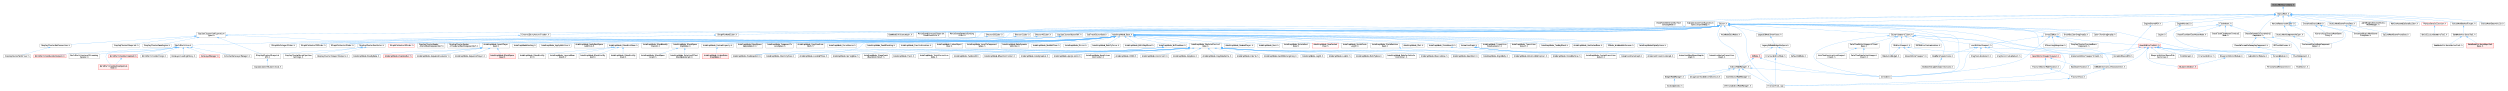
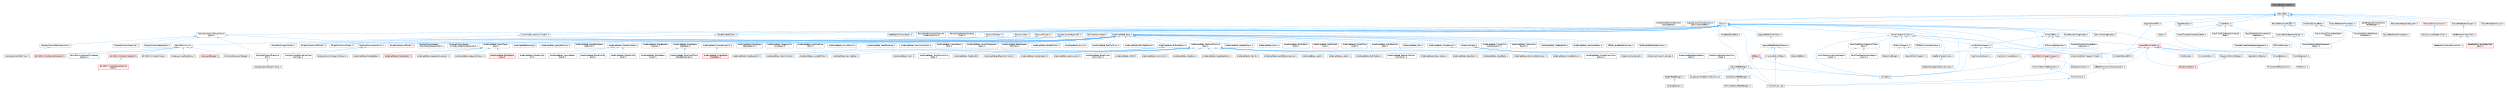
(2267, 23) -> (2253, 19)
(1777, 50) -> (1774, 52)
(876, 56) -> none
(2163, 56) -> none
